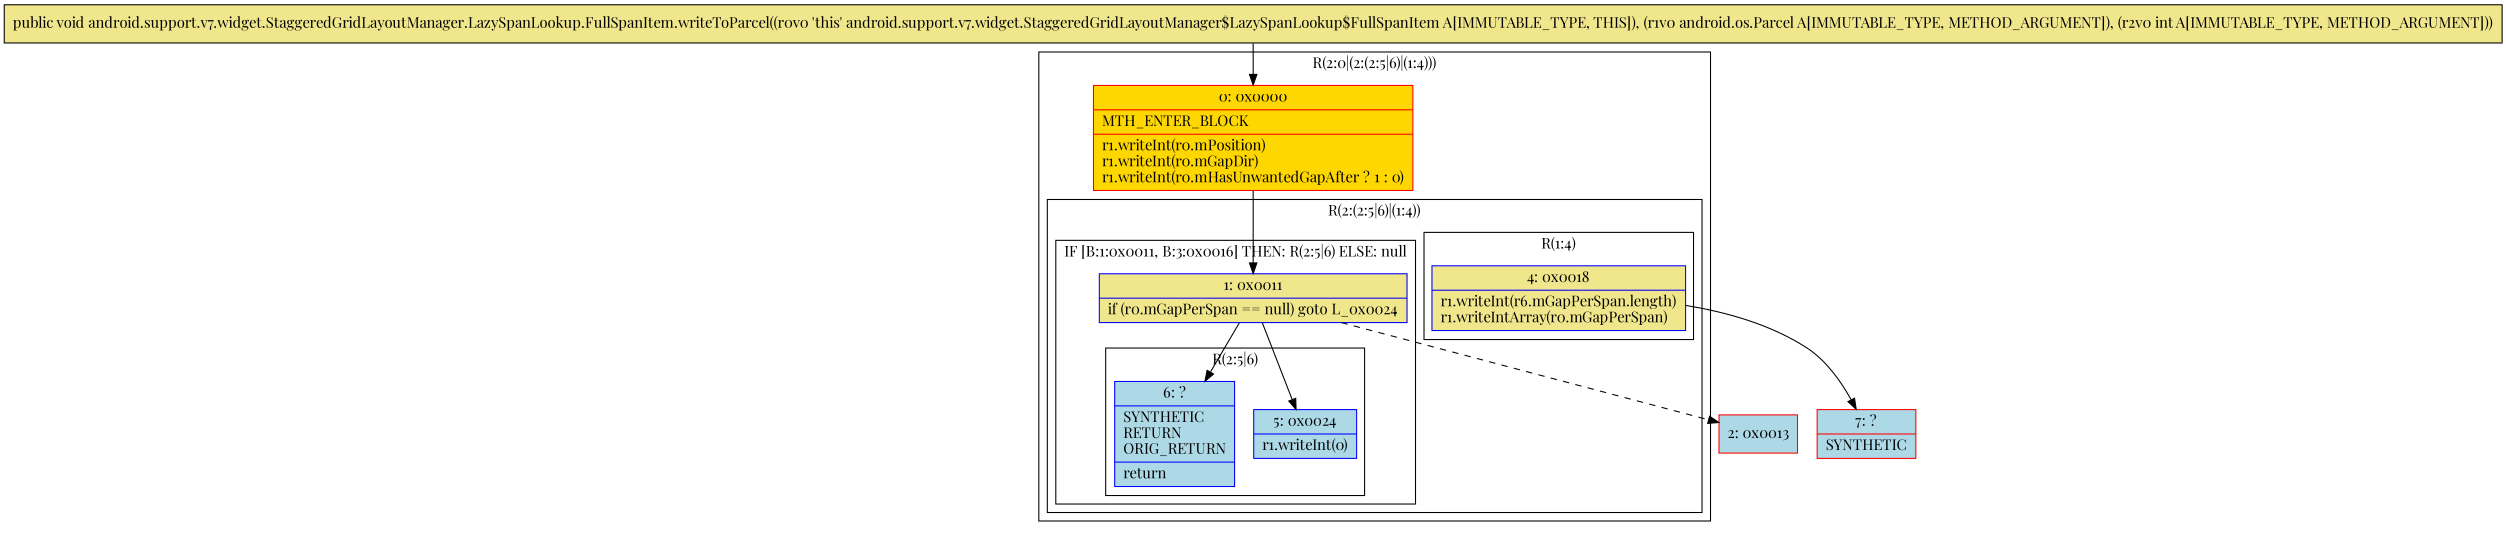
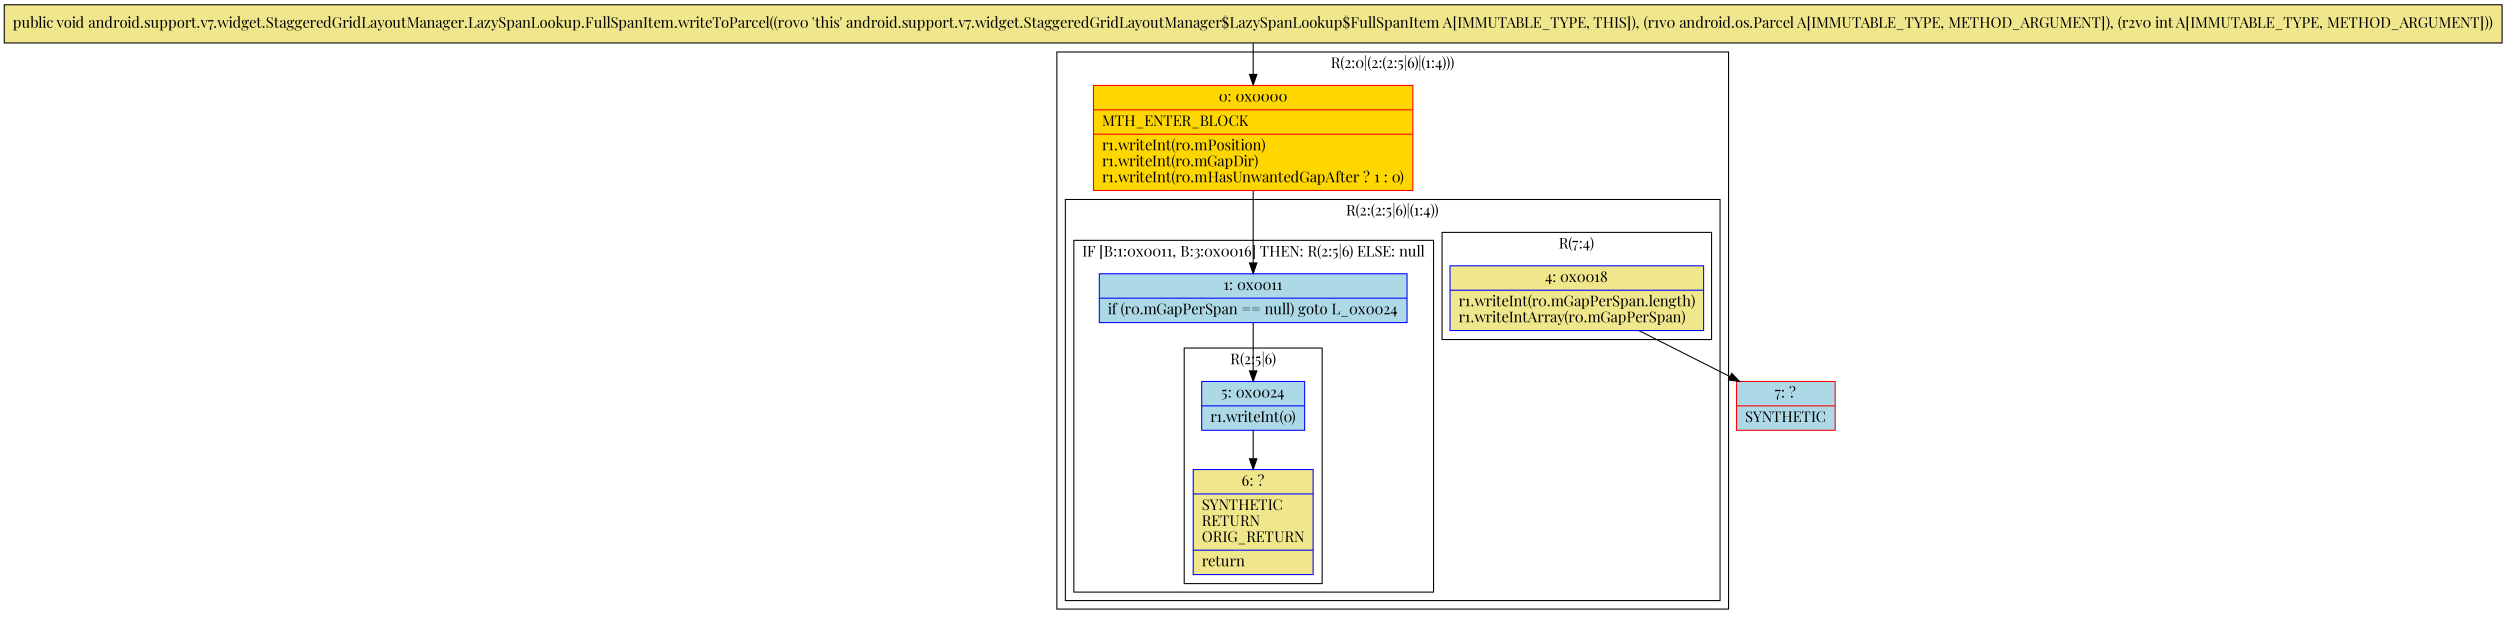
(1559, 245) -> (1577, 245)
(1253, 298) -> (1253, 298)
(1559, 302) -> (1577, 302)
(1229, 341) -> (1253, 445)
(1175, 434) -> (1253, 522)
(1758, 434) -> none
